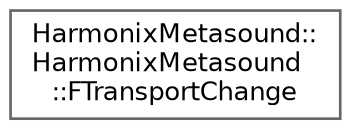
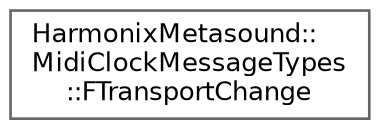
(175, 65) -> (190, 65)
